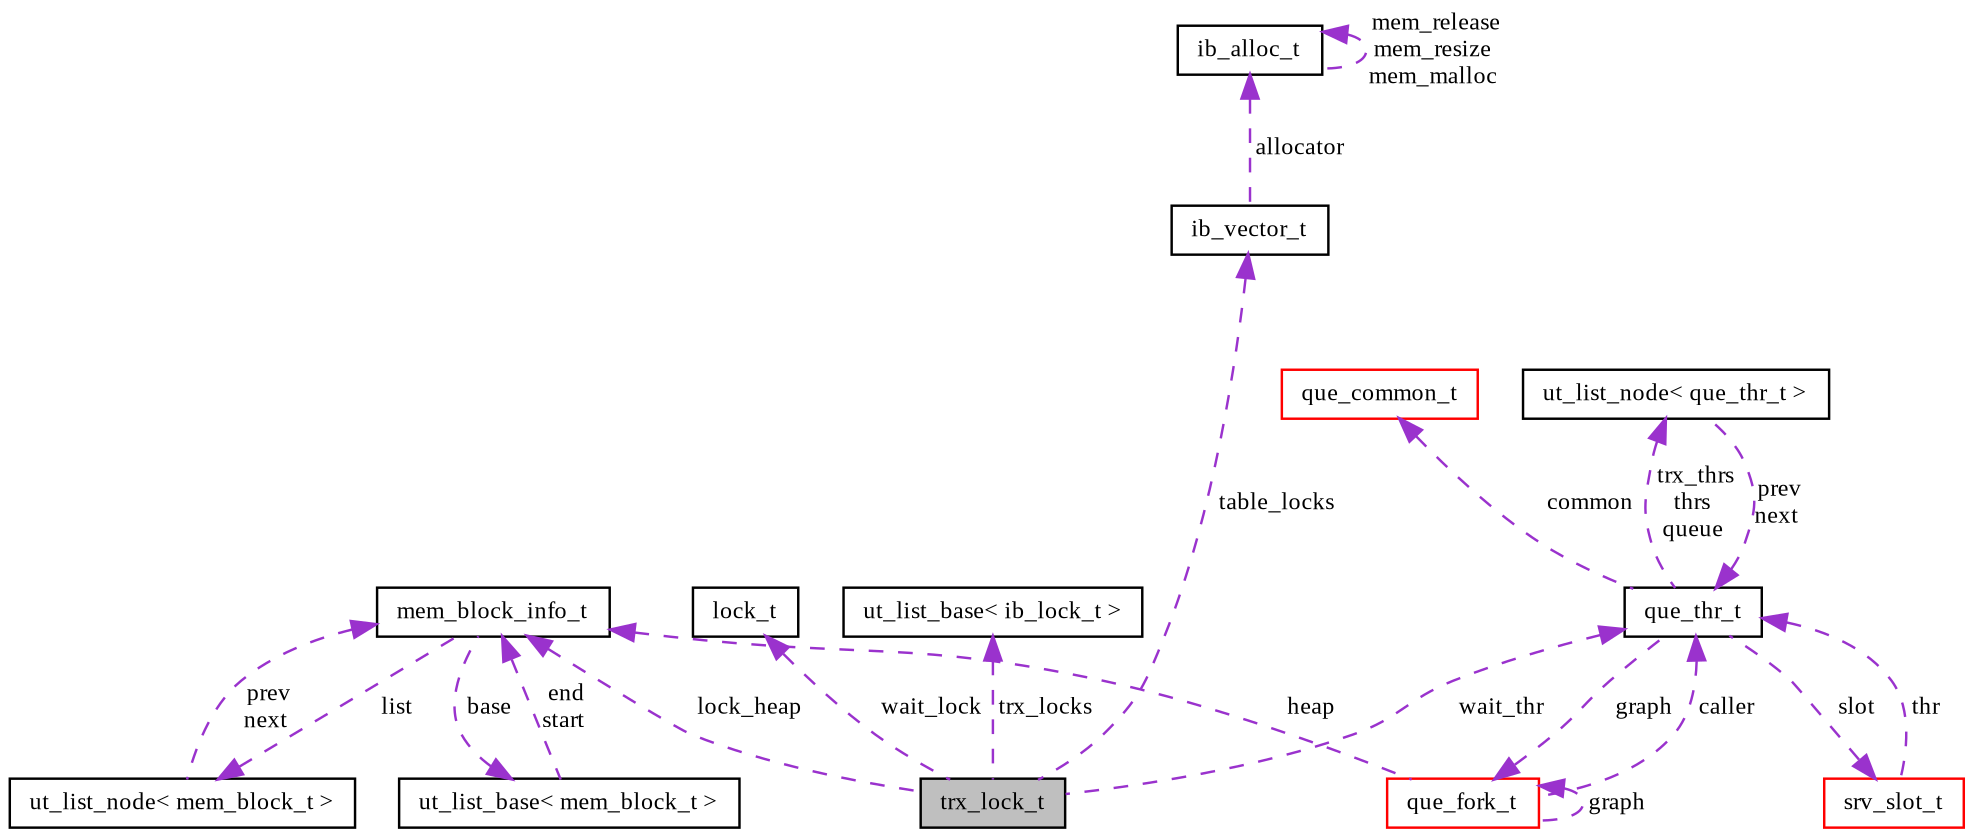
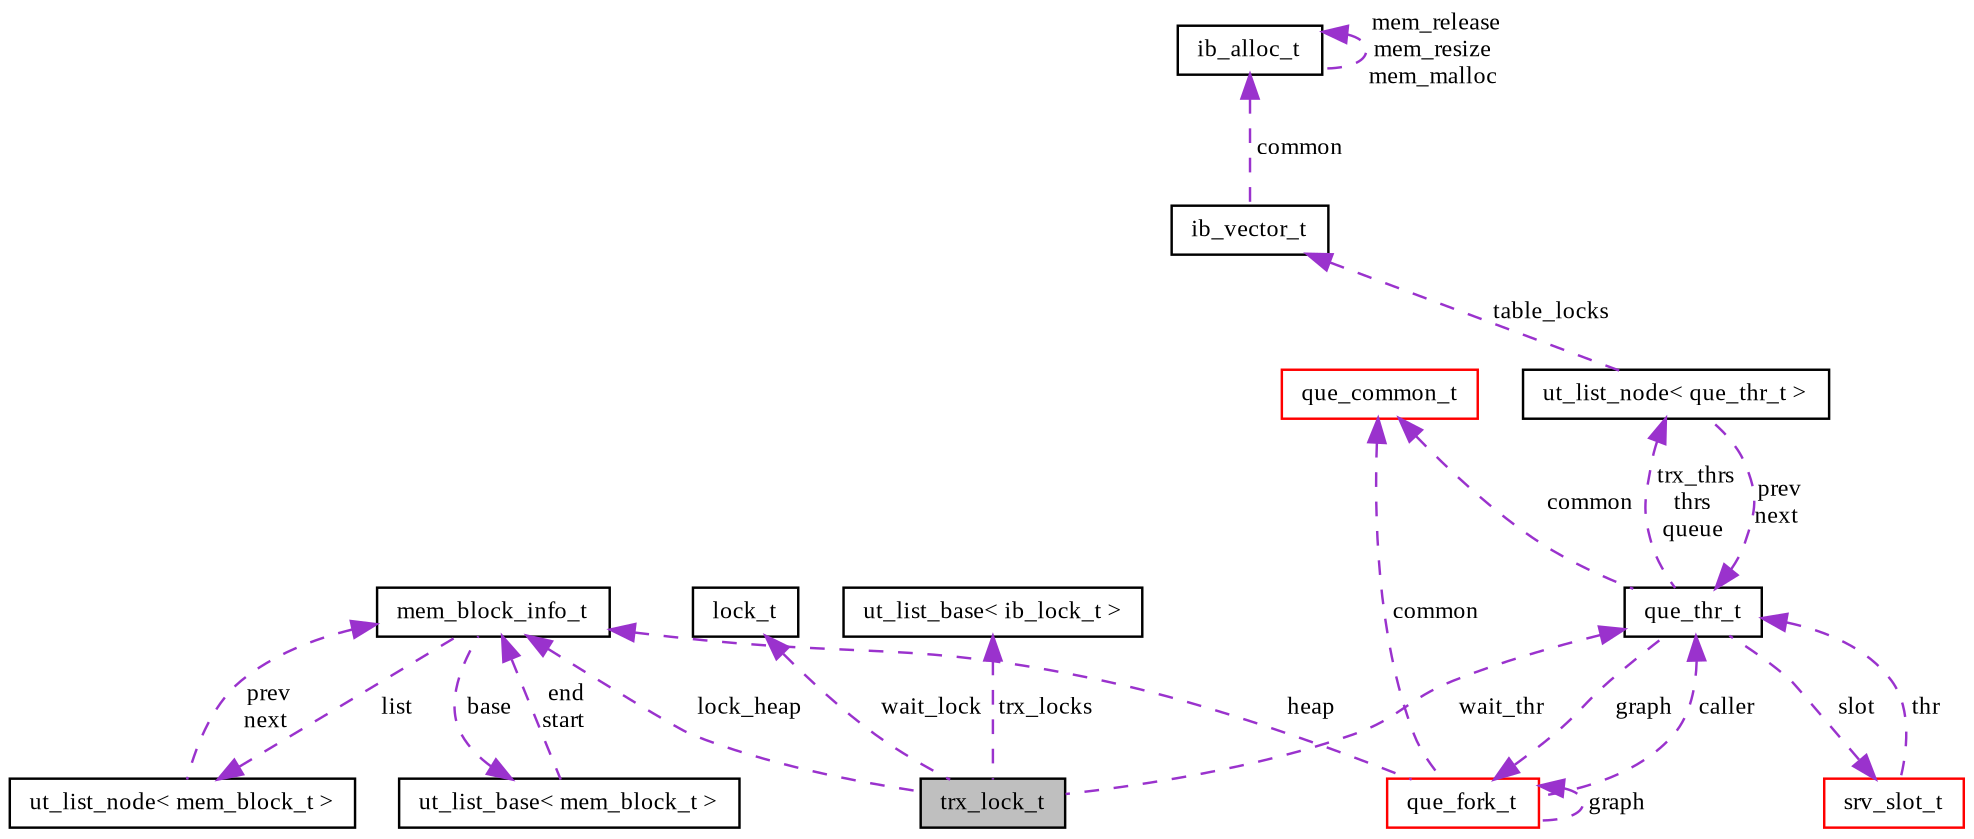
(1298, 148) -> (1298, 148)
(1192, 555) -> (1475, 317)
none -> (1385, 617)
